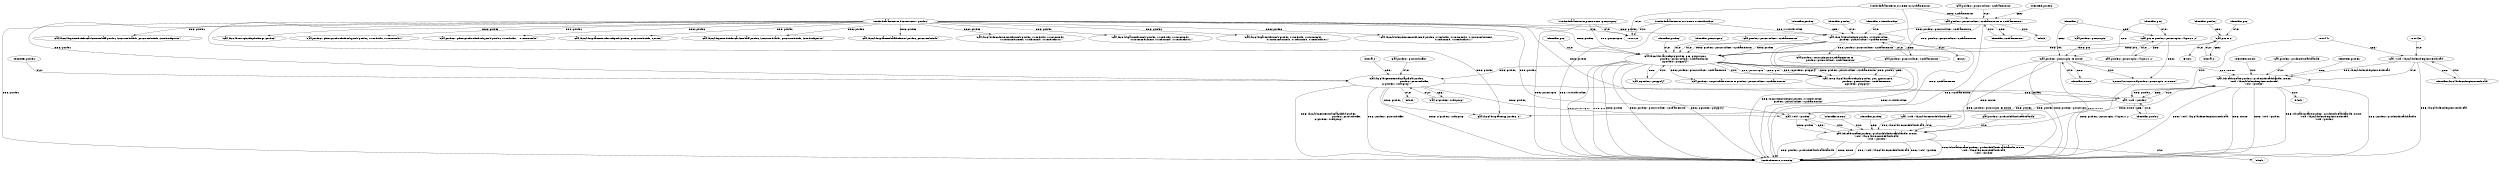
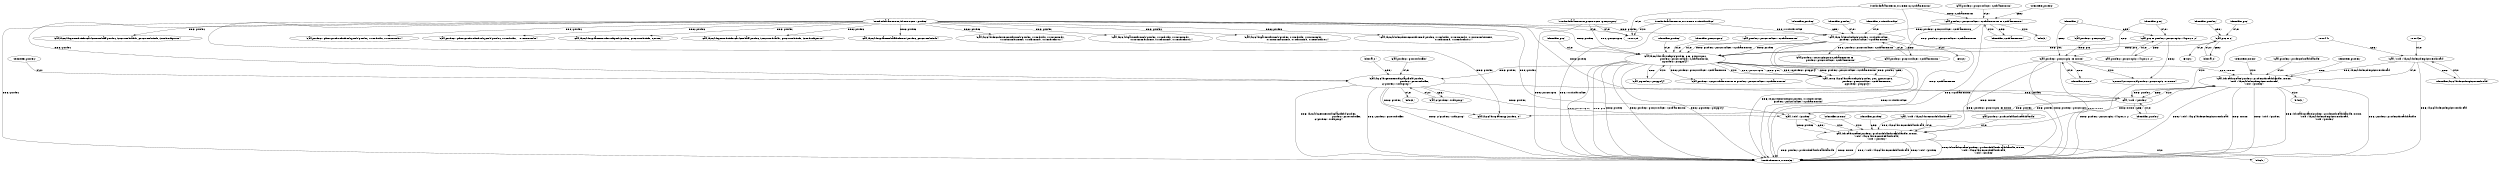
(900, 21) -> (900, 21)
(249, 38) -> none
